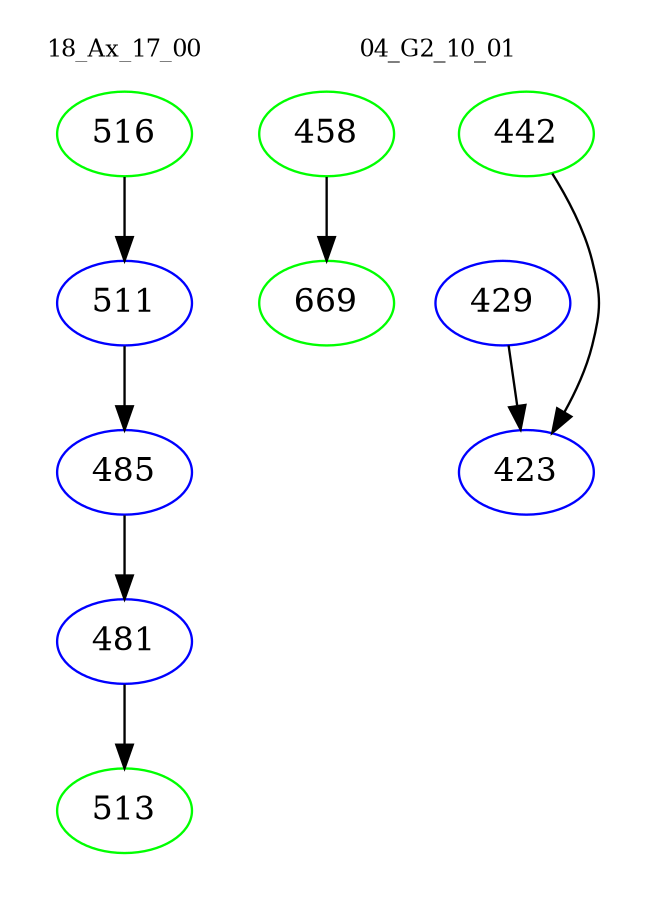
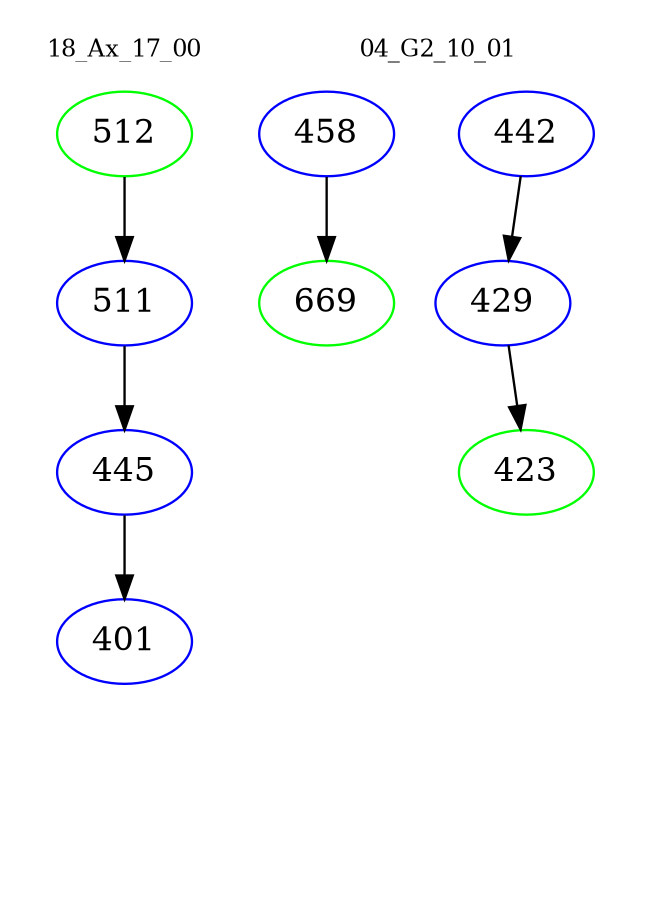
(125, 134) -> (125, 134)
(327, 134) -> (327, 134)
(526, 134) -> (526, 134)
(598, 291) -> (516, 206)
(125, 472) -> (125, 472)
(526, 472) -> (526, 472)
(125, 642) -> (125, 642)
(125, 811) -> none
